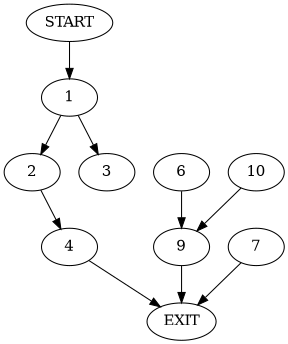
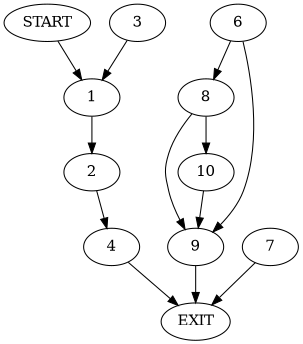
none -> (206, 98)
(86, 130) -> (118, 56)
